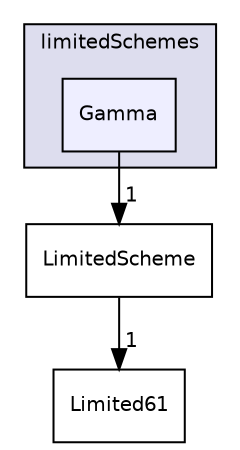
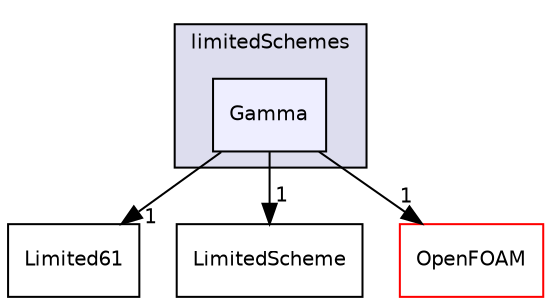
none -> (472, 261)
(119, 323) -> (180, 182)
